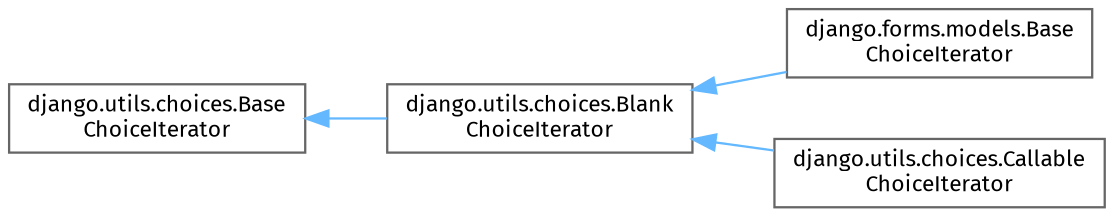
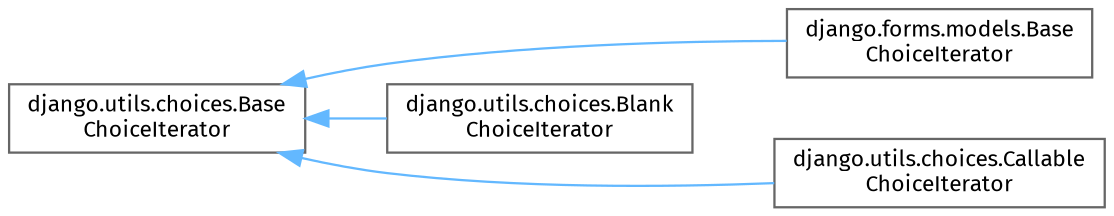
(751, 79) -> (545, 48)
(745, 146) -> (537, 184)
